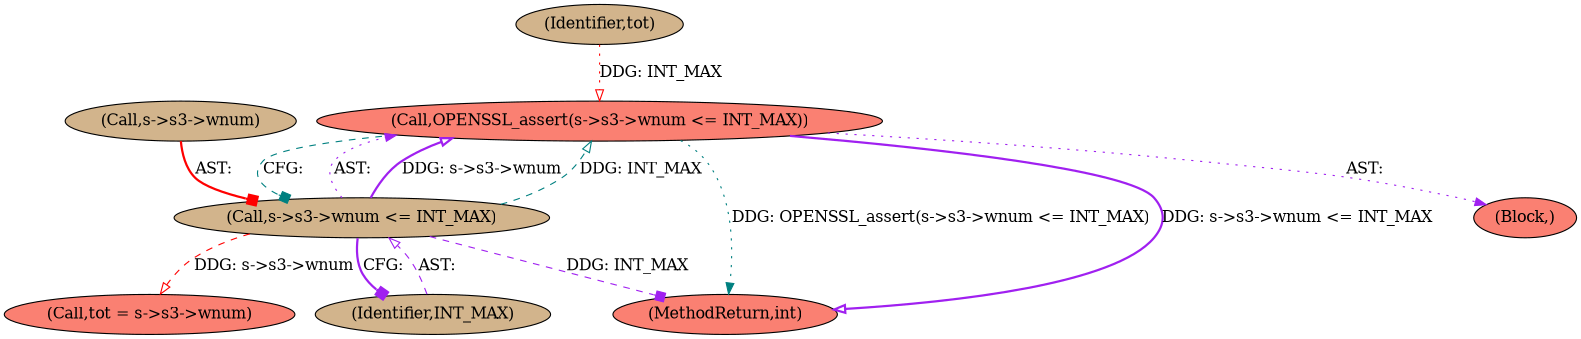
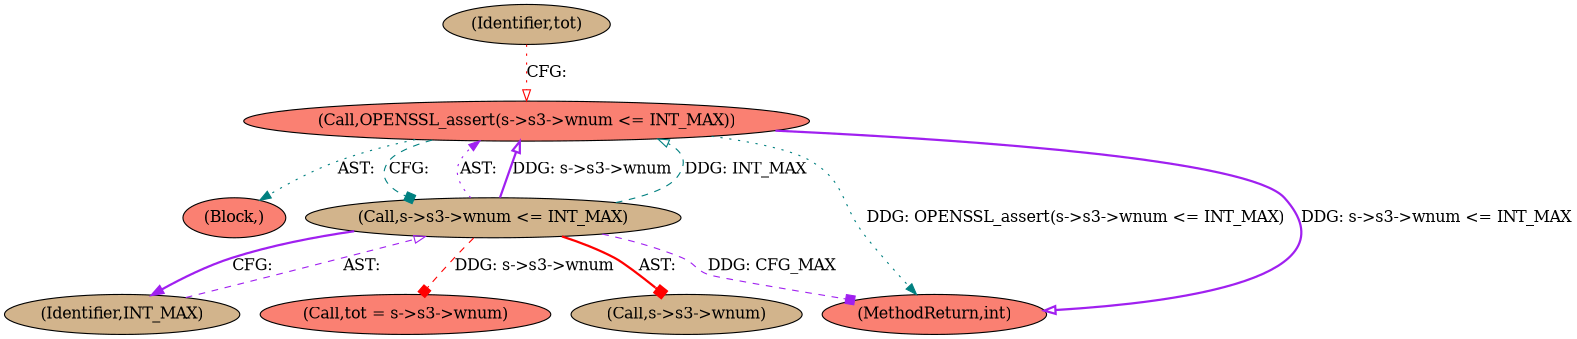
(661, 73) -> (549, 73)
(1153, 157) -> (340, 160)
(201, 182) -> (612, 256)
(204, 252) -> (451, 262)
(627, 266) -> (772, 266)
(359, 267) -> (255, 251)
